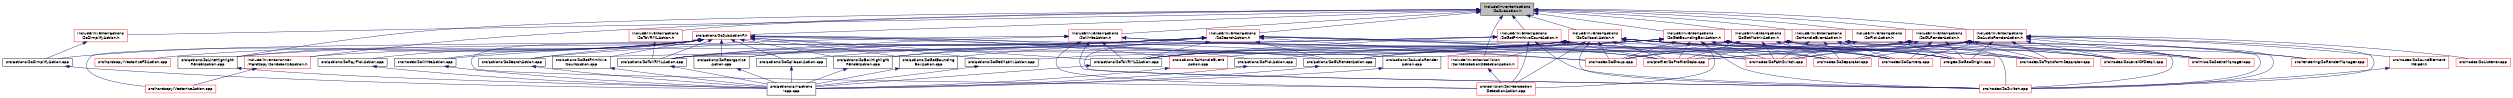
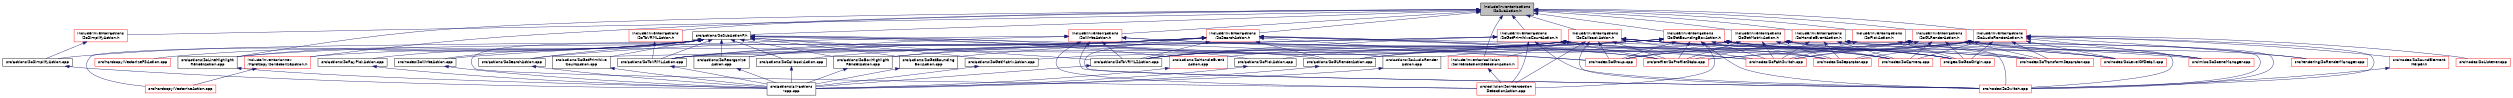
(722, 36) -> (722, 36)
